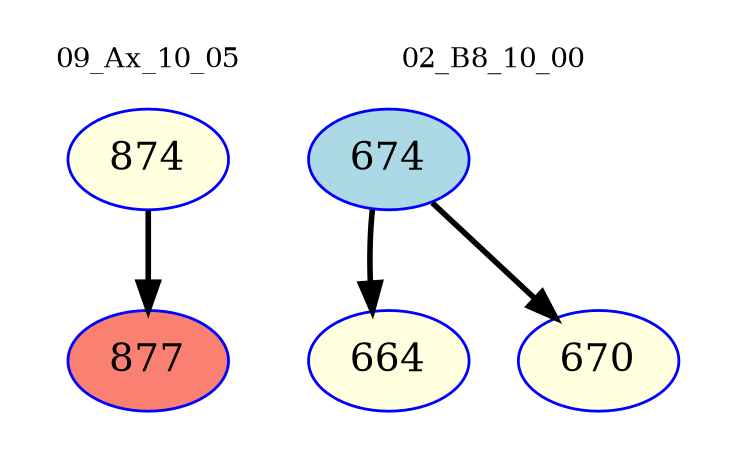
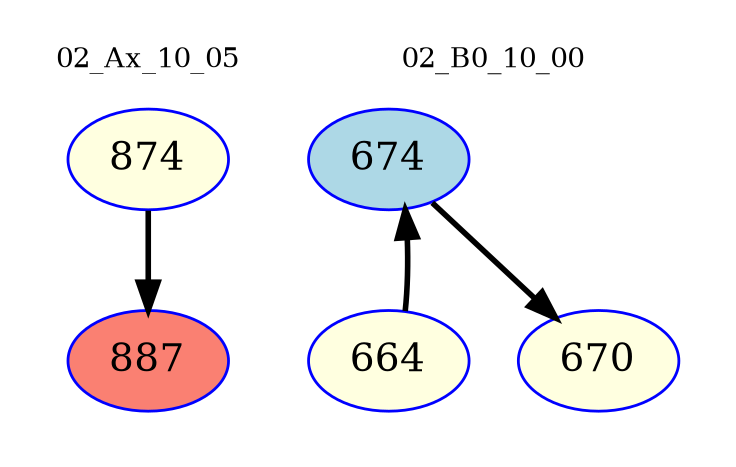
(148, 60) -> (148, 60)
(494, 60) -> (494, 60)
(370, 246) -> (407, 275)
(148, 361) -> (148, 361)
